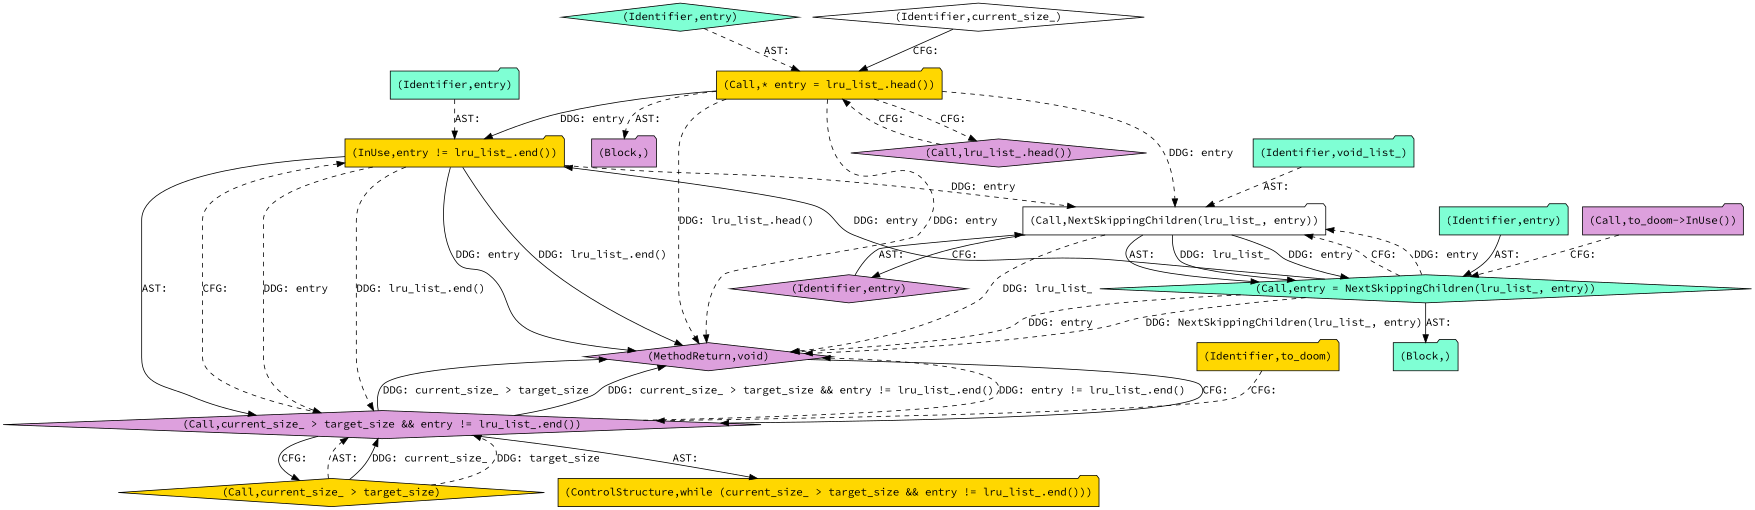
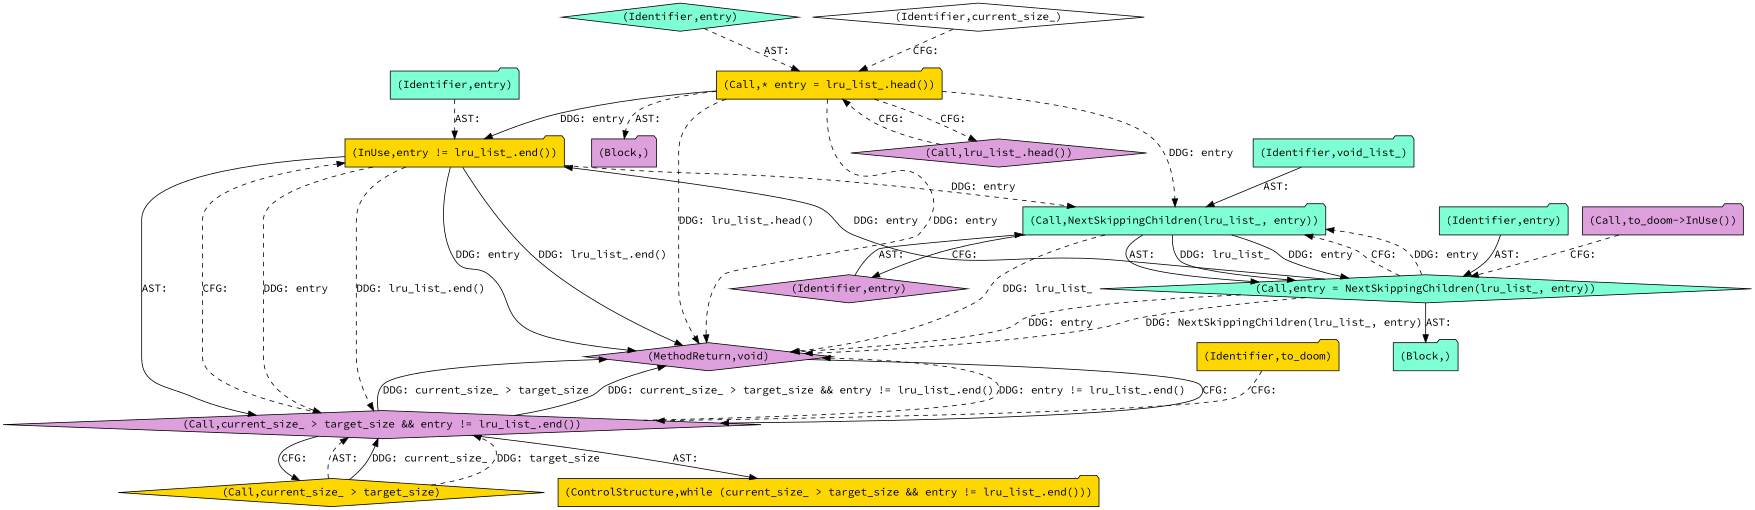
(910, 48) -> (910, 48)
(1257, 185) -> (1257, 185)
(1174, 221) -> (1174, 221)
